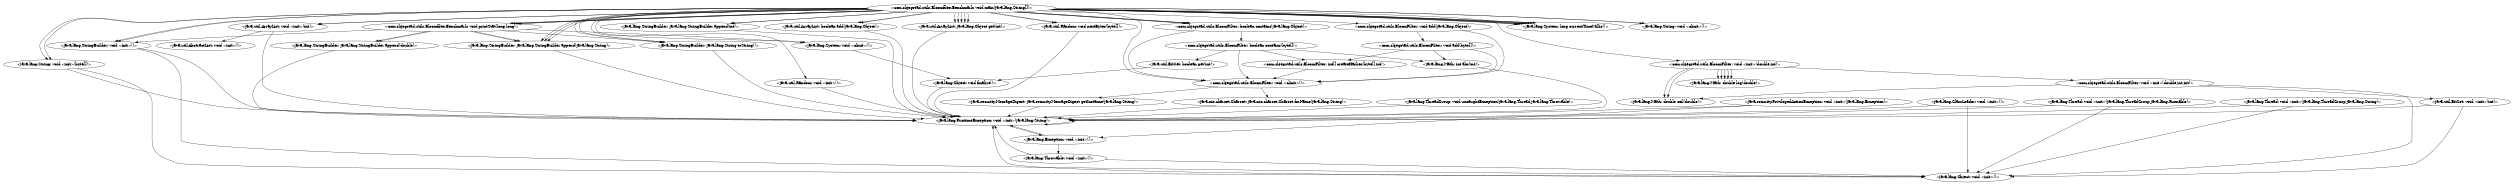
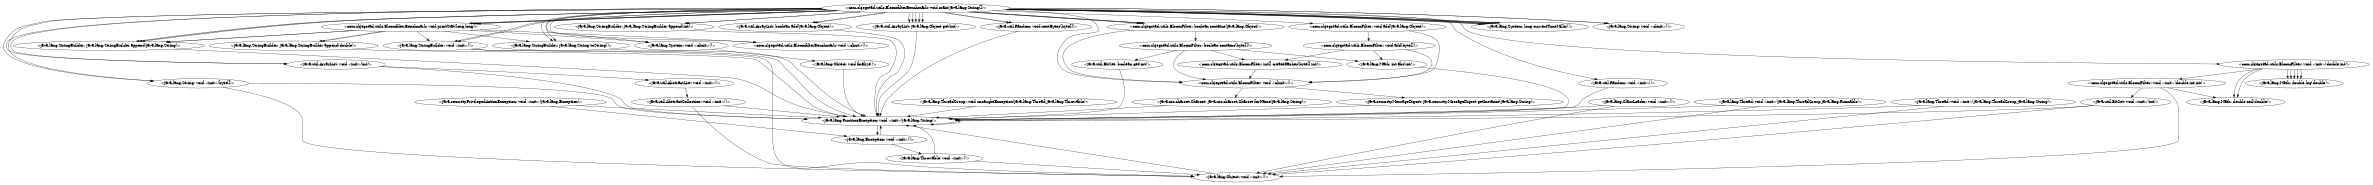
none -> (811, 46)
(1074, 74) -> (1071, 113)
none -> (688, 102)
